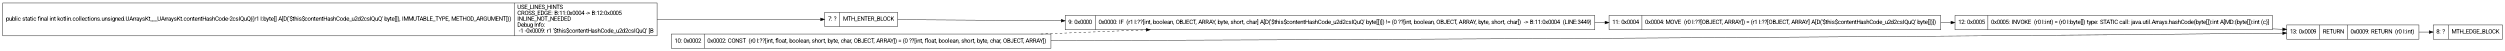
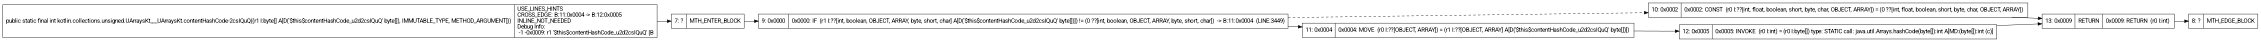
(1094, 32) -> (1466, 15)
